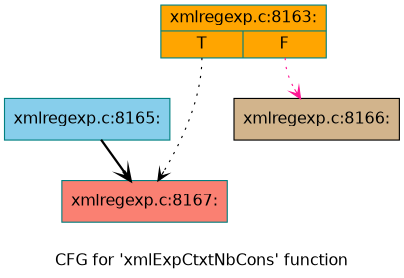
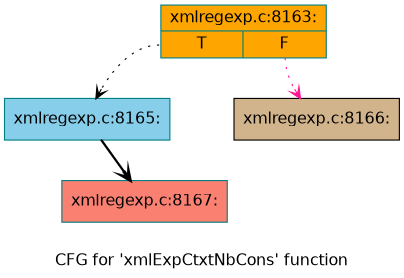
(190, 117) -> (125, 59)
